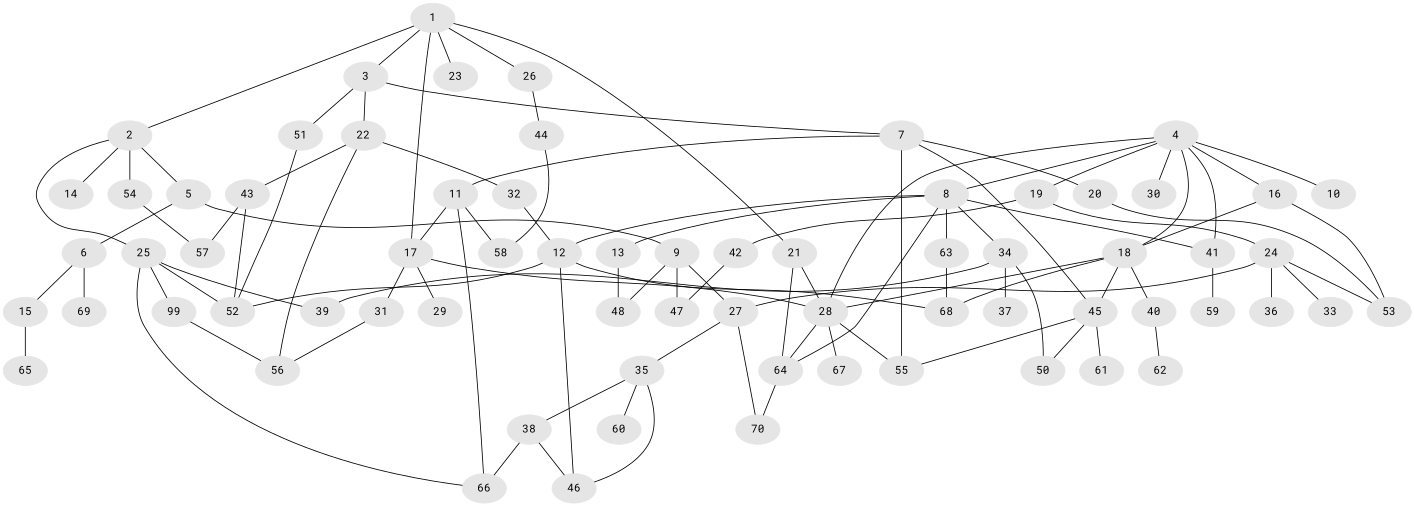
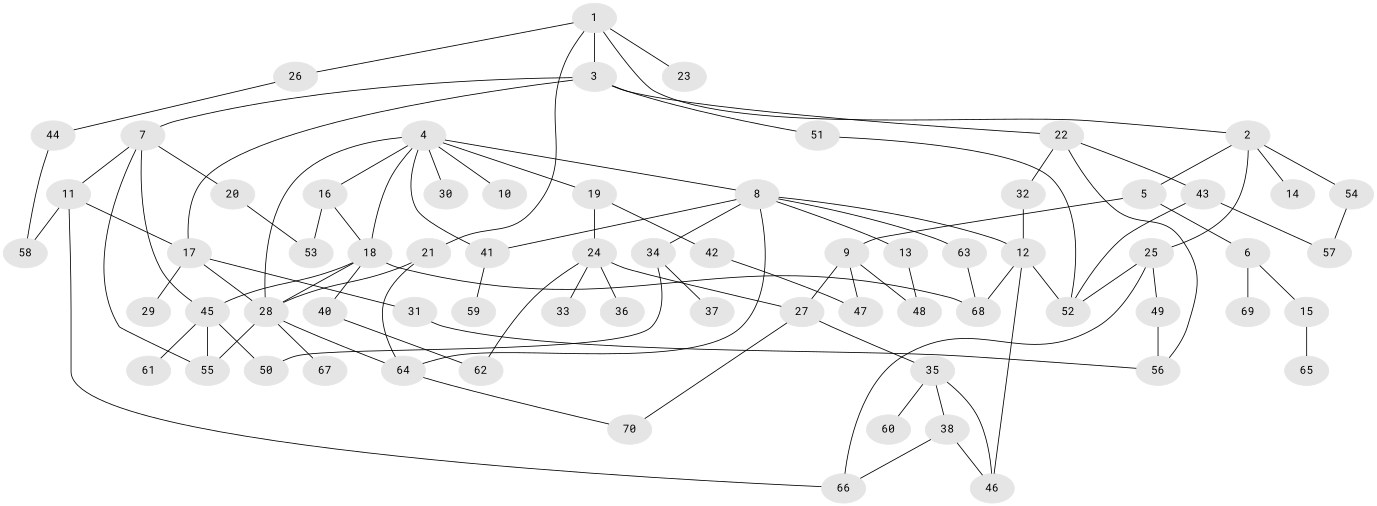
(419, 135) -> (352, 119)
(1330, 283) -> (528, 304)
(174, 312) -> (1158, 312)
(323, 312) -> none
